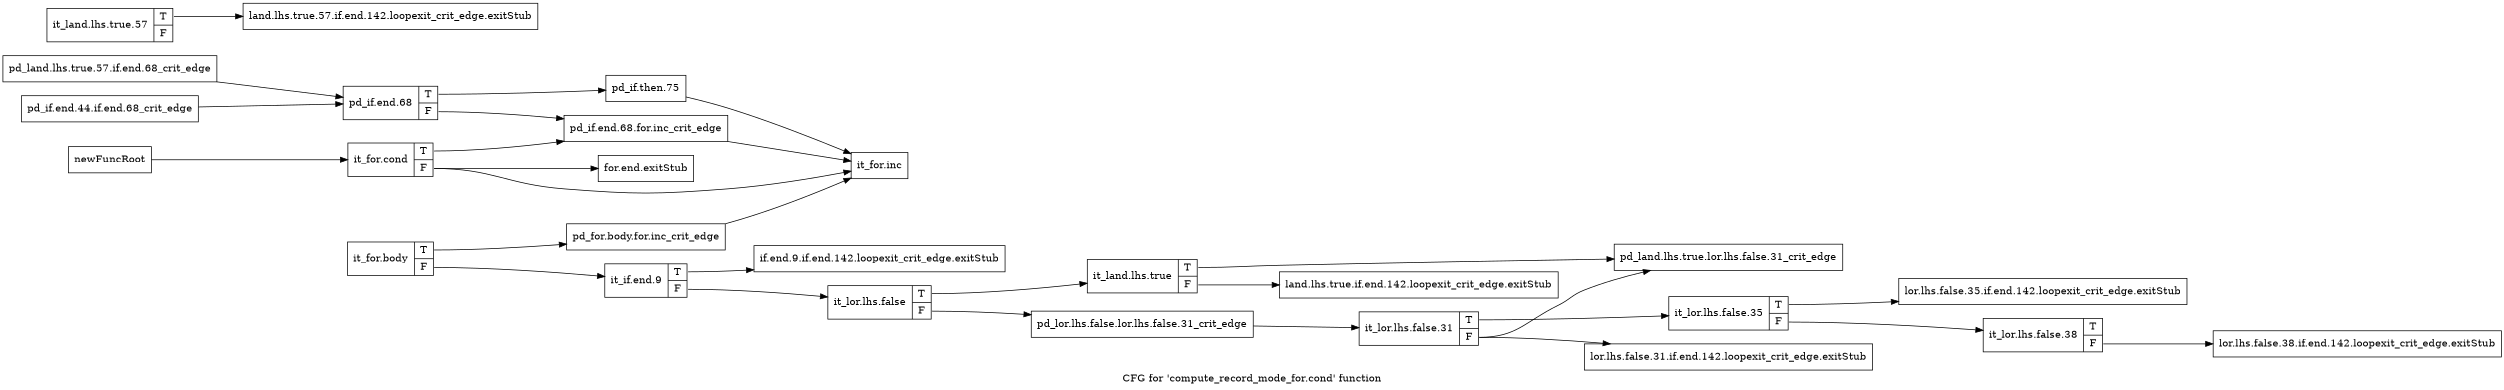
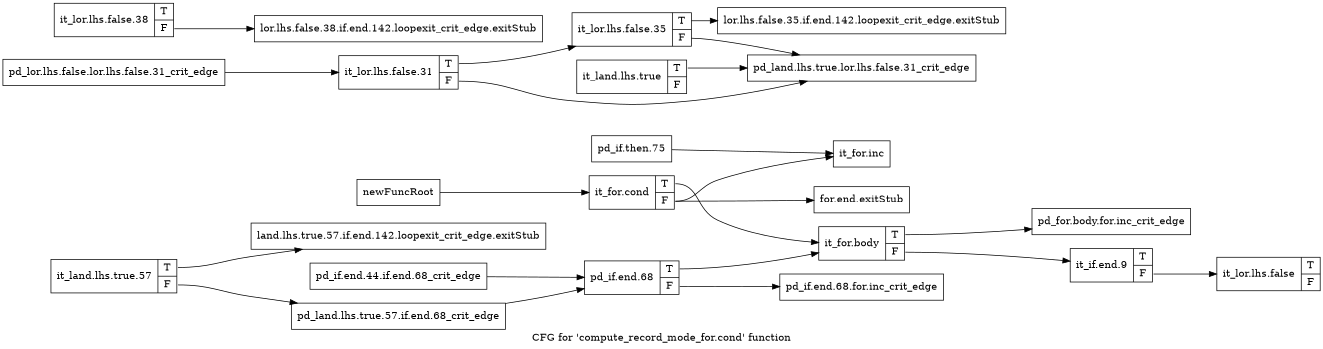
(518, 93) -> (746, 264)
(495, 148) -> (736, 227)
(786, 151) -> none
(786, 204) -> none
(880, 259) -> none
(1419, 285) -> none
(1006, 291) -> none
none -> (234, 293)
(978, 312) -> none
(1882, 324) -> (742, 44)
(1728, 357) -> none
